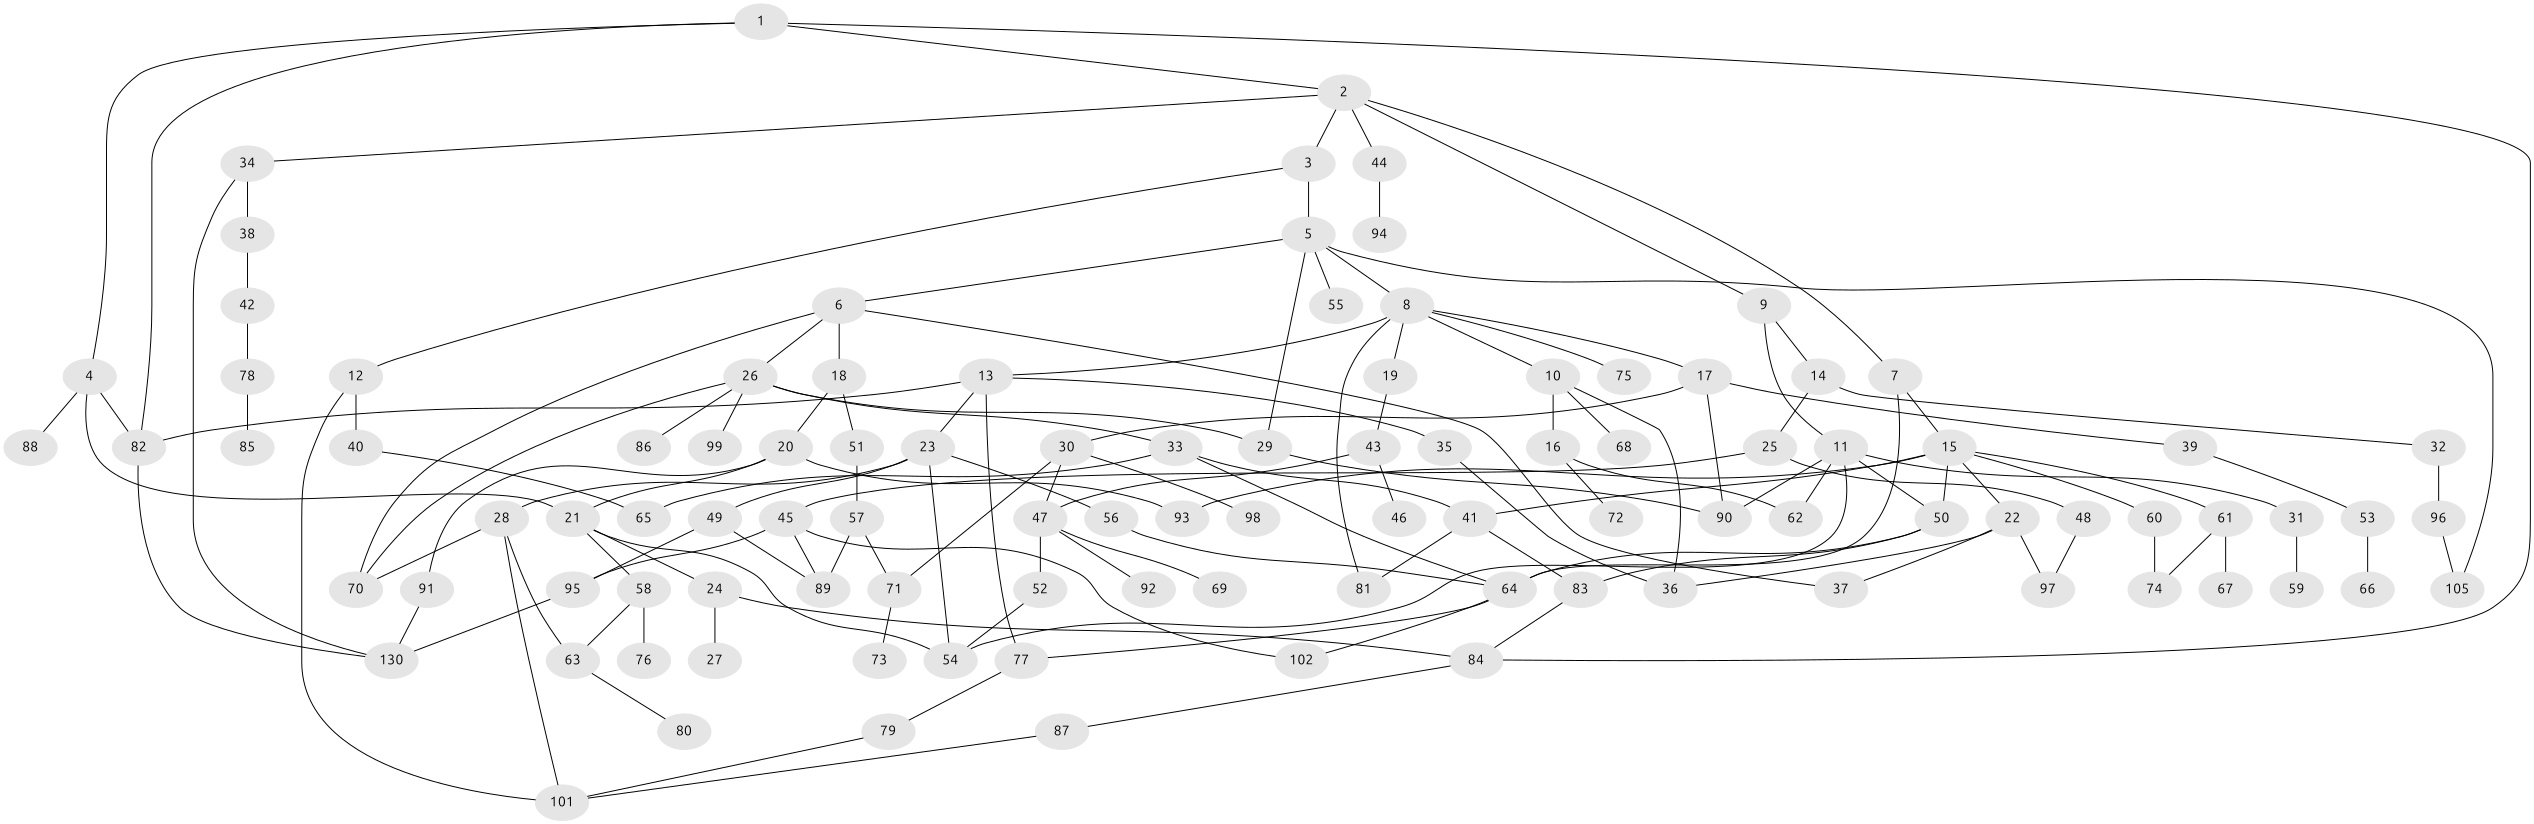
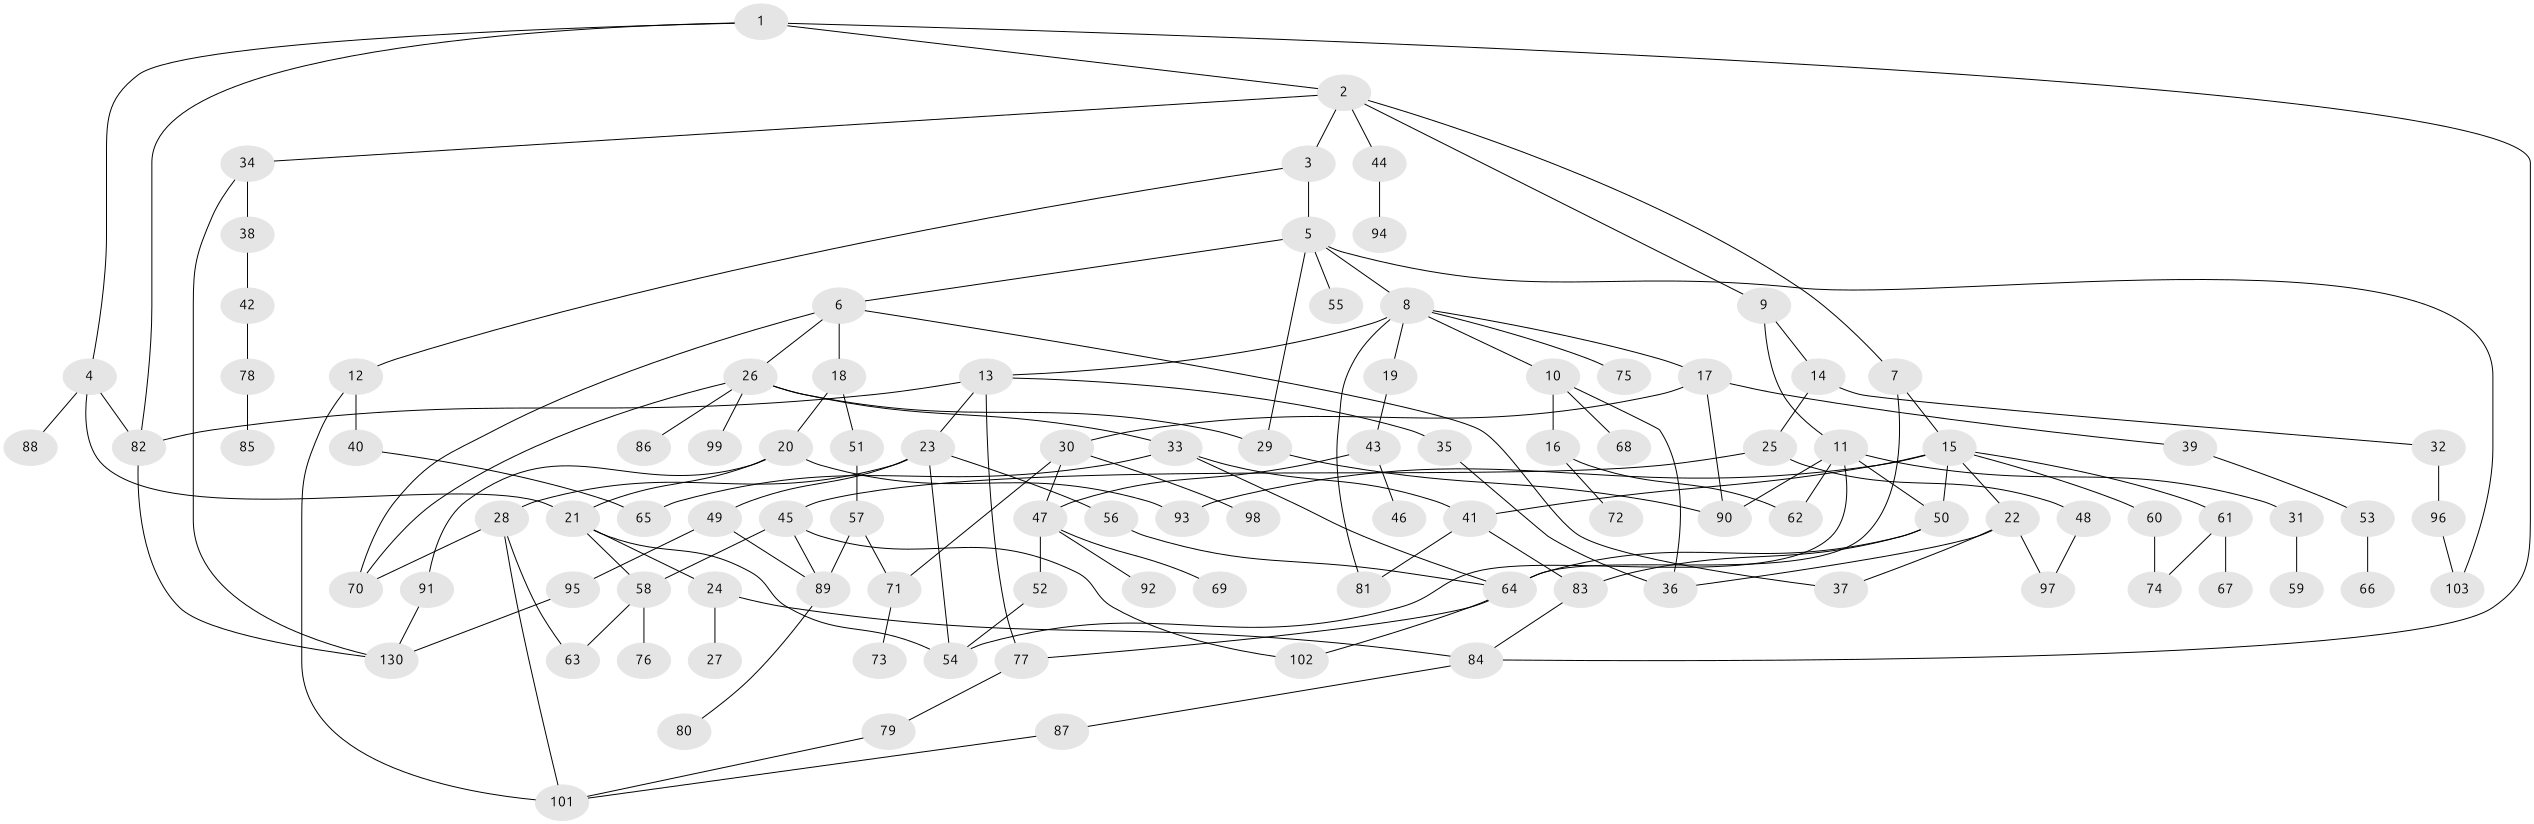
(671, 556) -> (720, 552)
(2457, 590) -> (2457, 590)
(629, 696) -> (762, 667)
